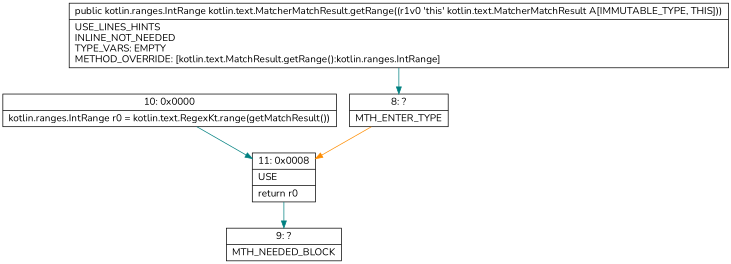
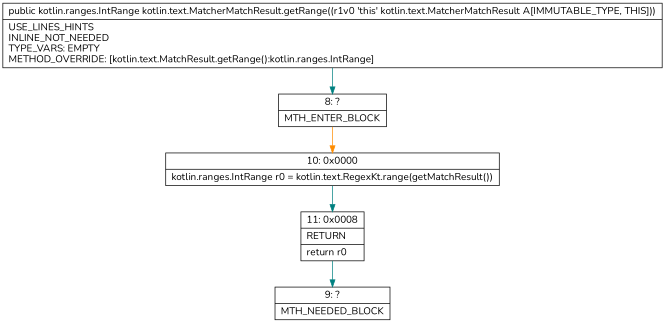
(399, 118) -> (333, 118)
(347, 141) -> (333, 136)
(268, 177) -> (326, 236)
